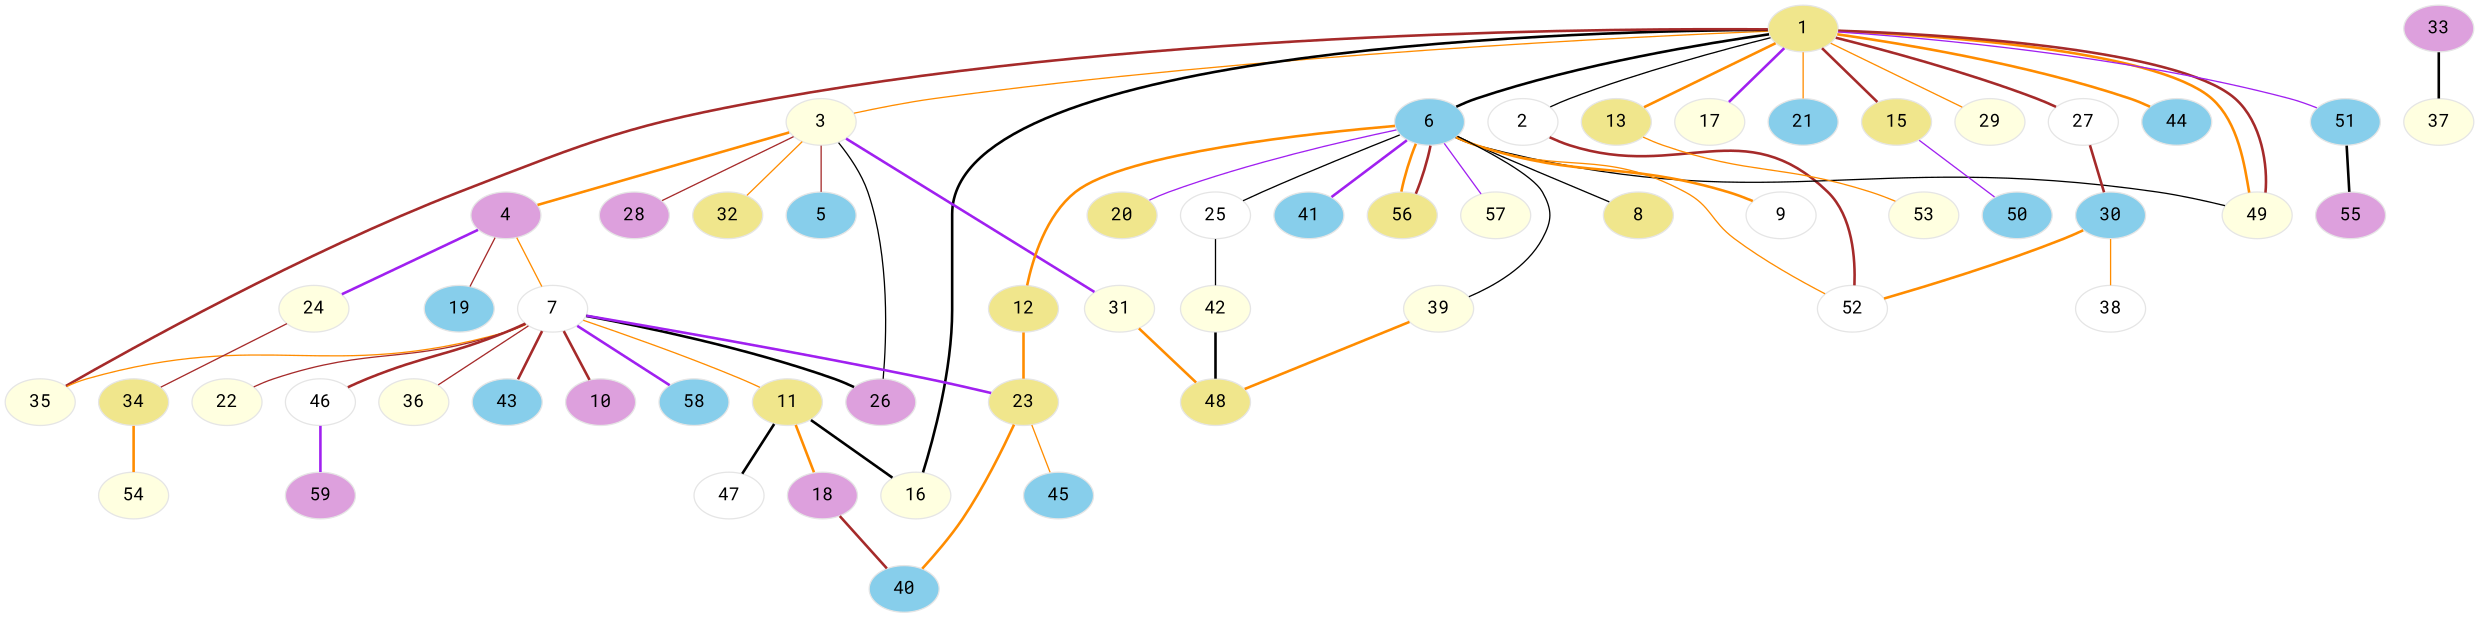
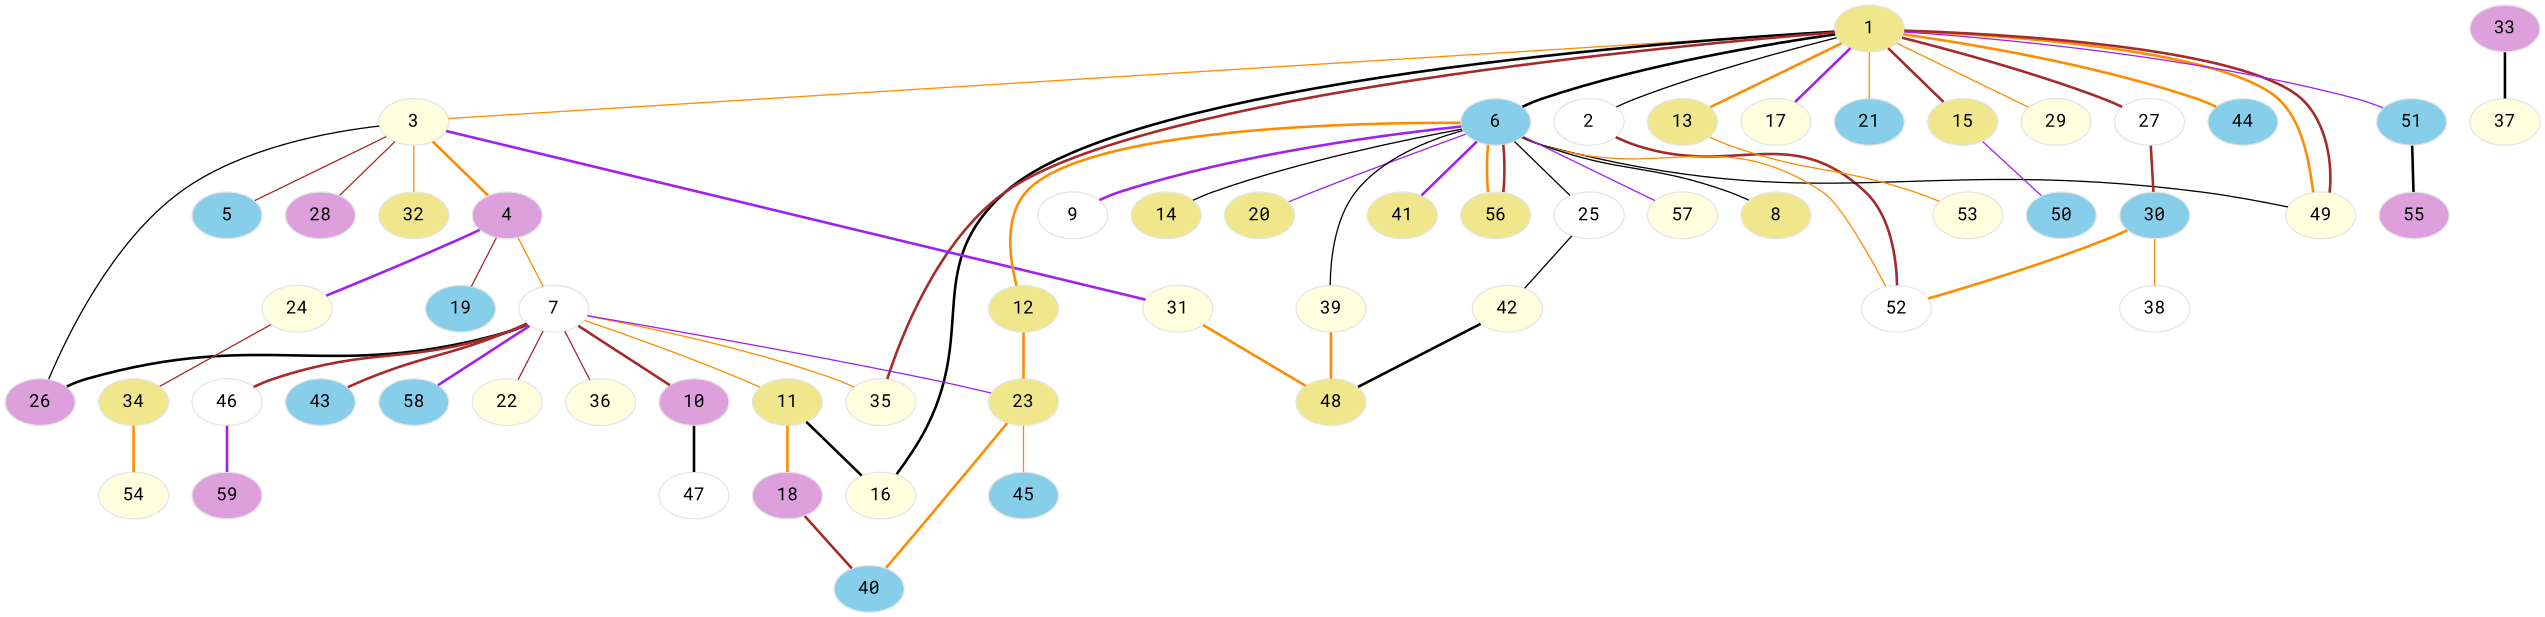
(1604, 170) -> (1278, 153)
none -> (1166, 215)
(1309, 215) -> (1402, 215)
(789, 352) -> (790, 352)
(758, 449) -> (694, 449)
